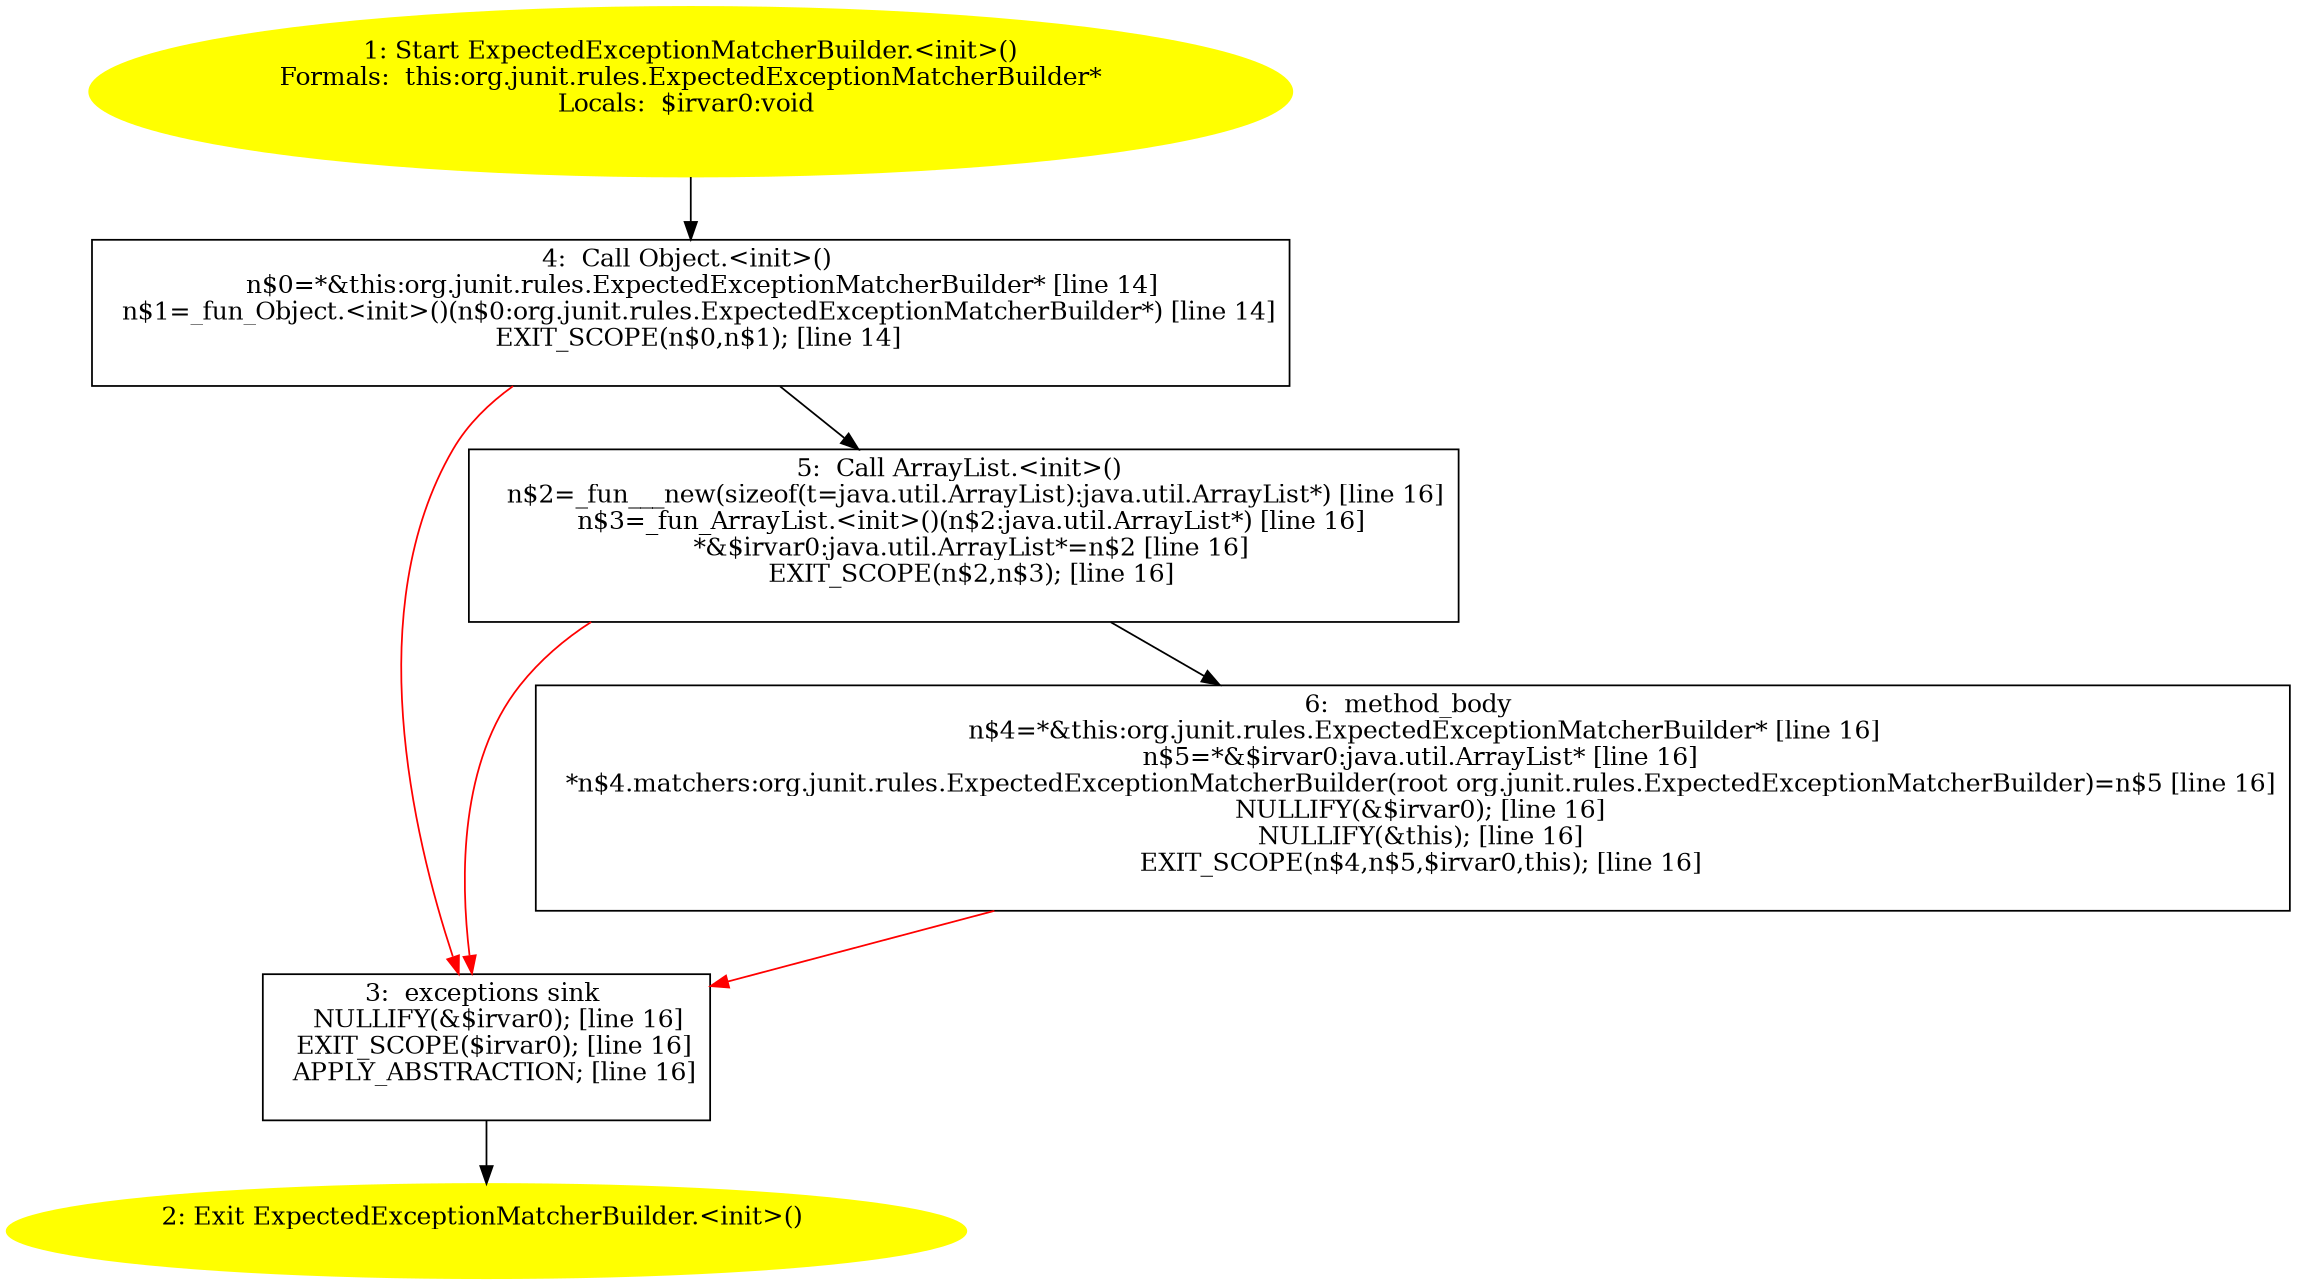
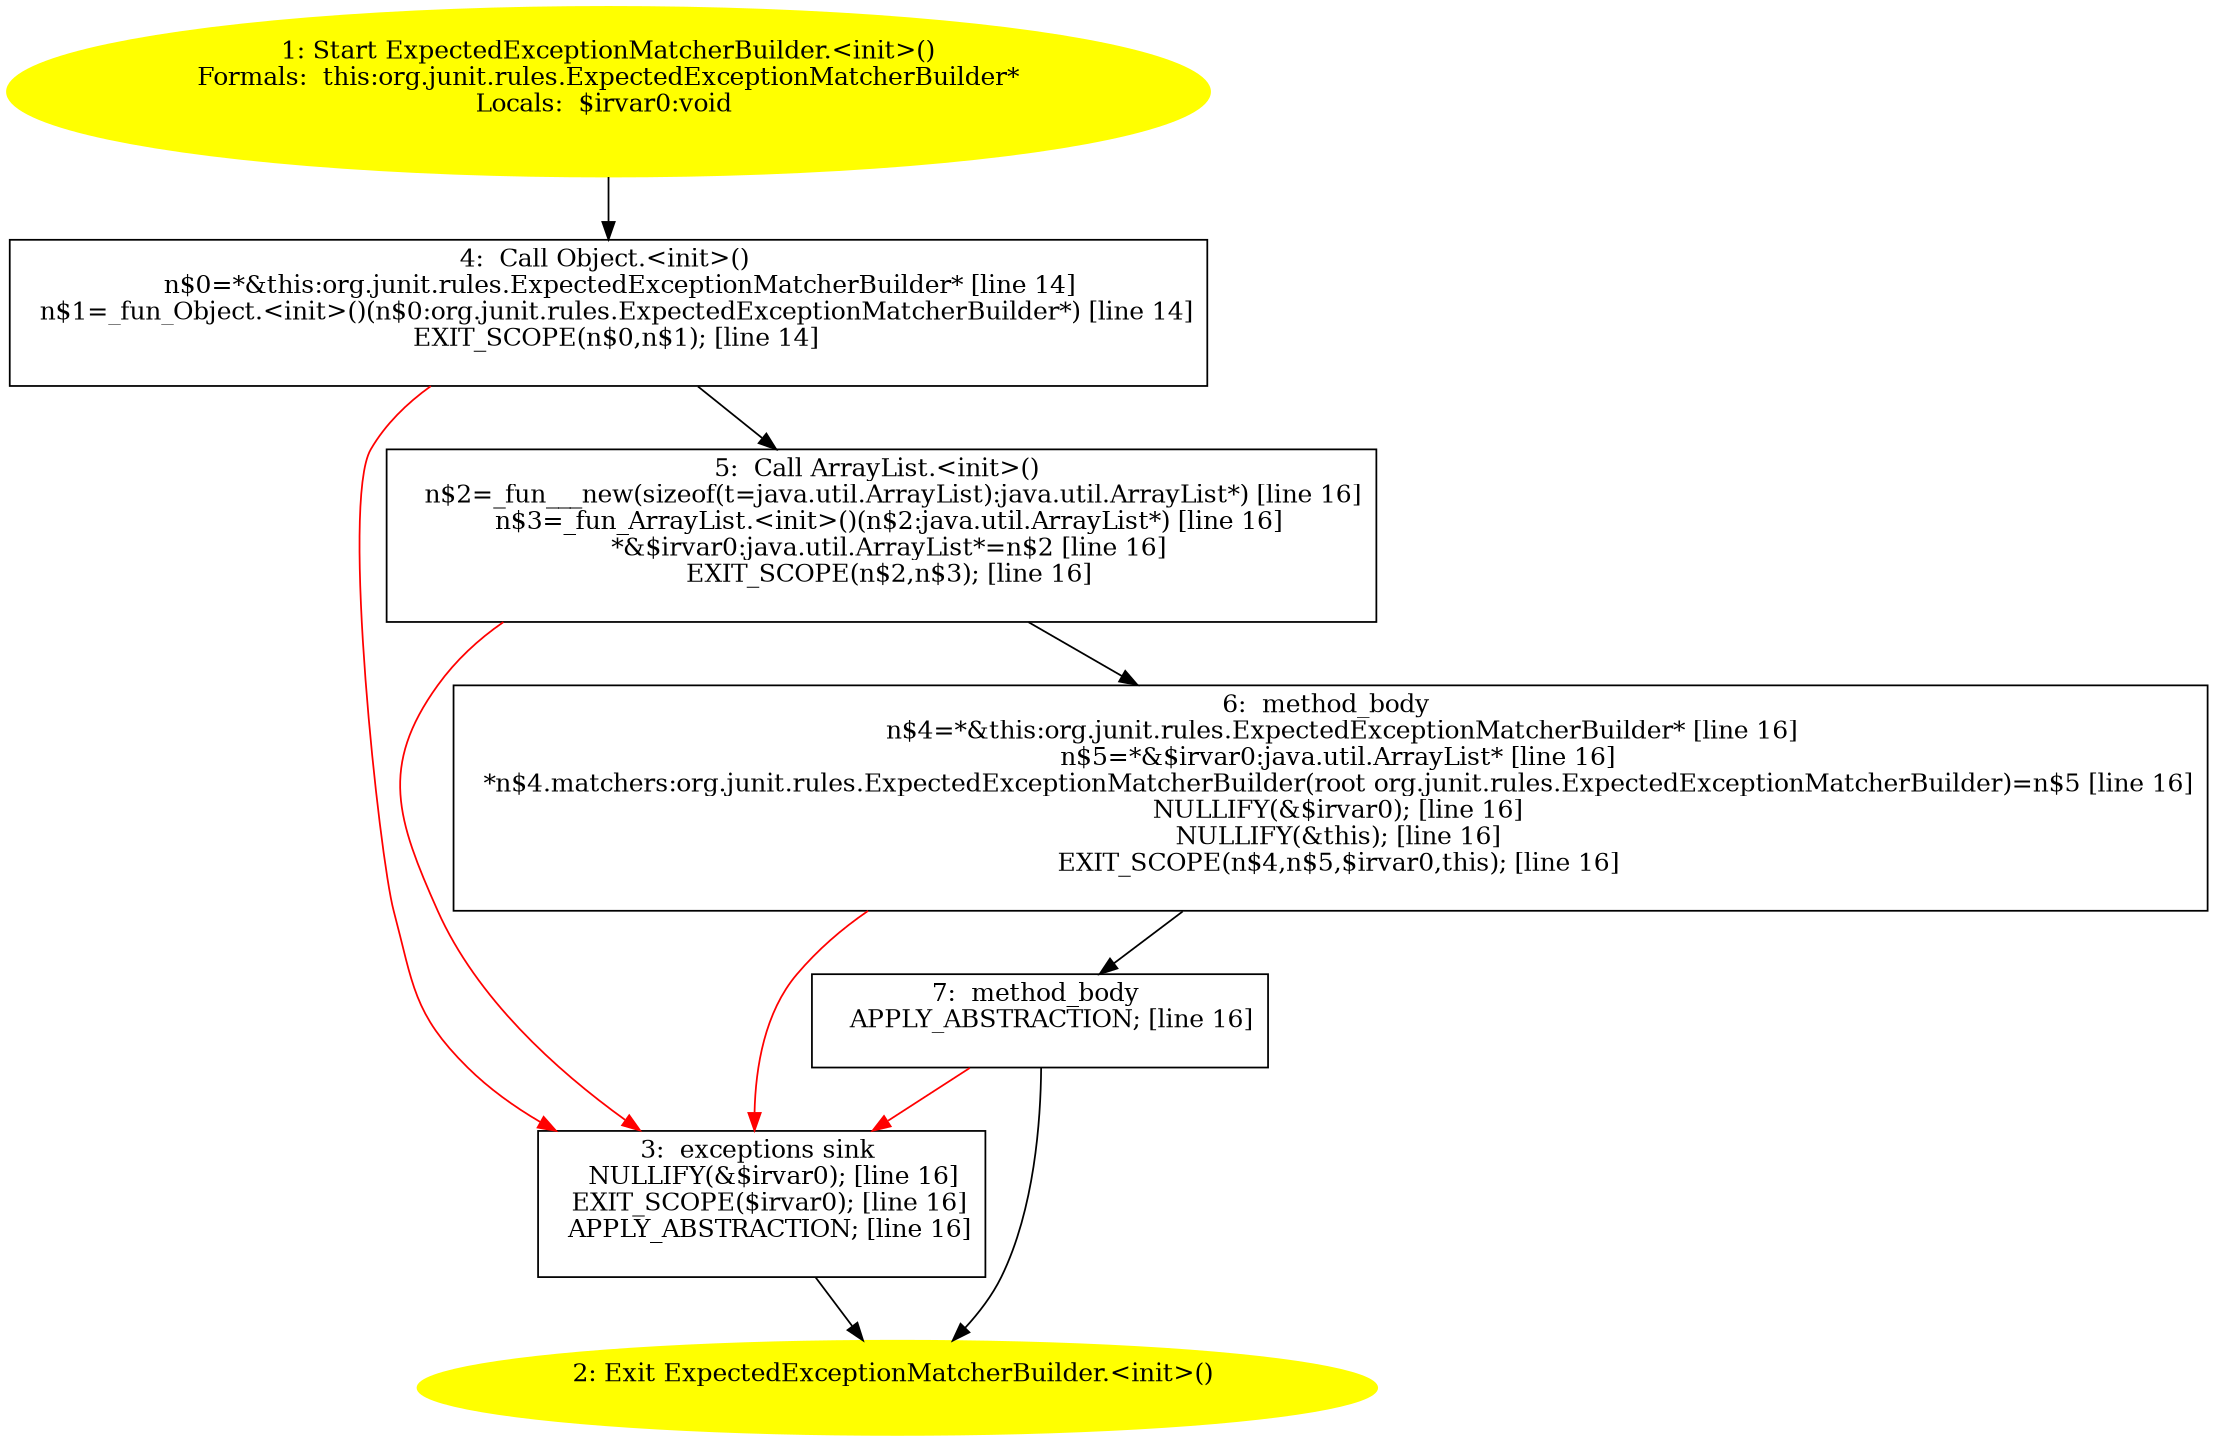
none -> (1040, 1021)
